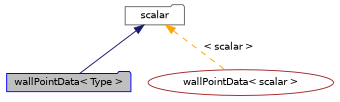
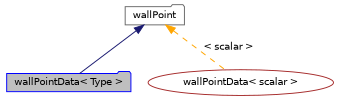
(155, 16) -> (155, 16)
